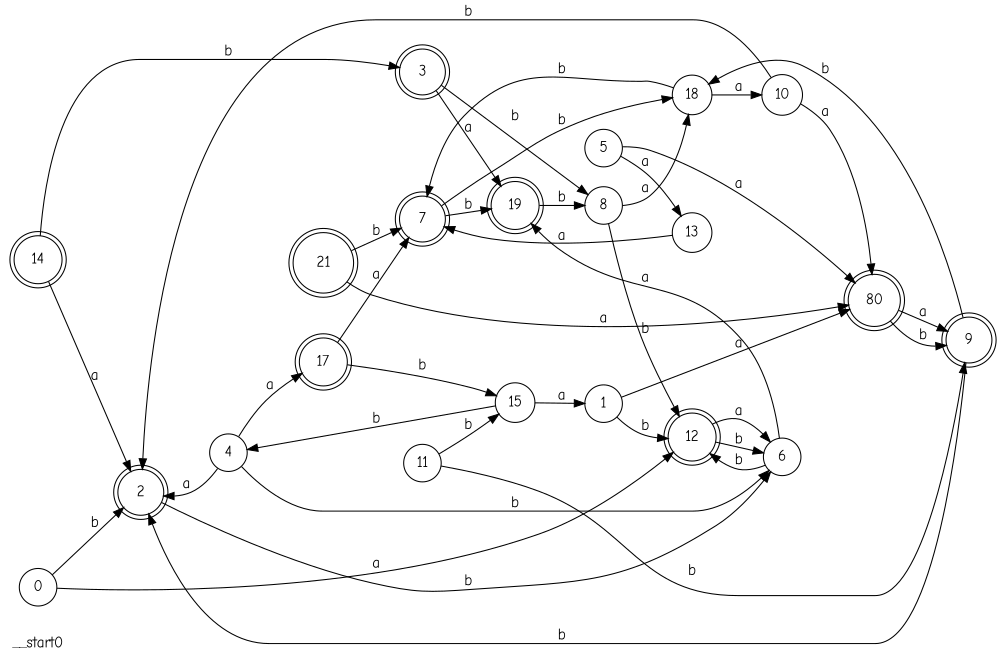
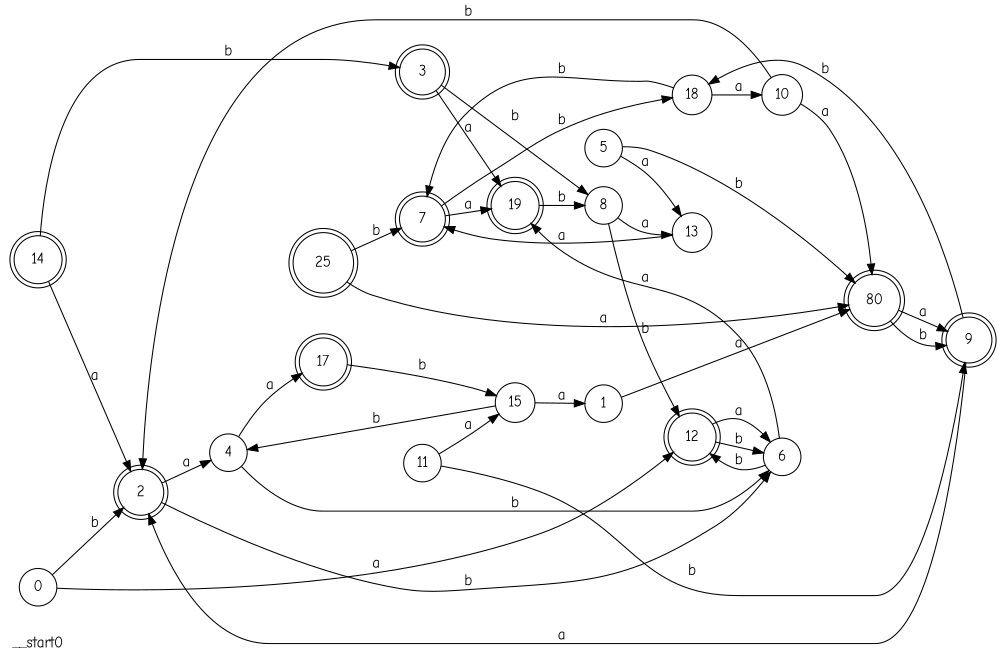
(666, 176) -> (638, 230)
(739, 184) -> (739, 184)
(468, 205) -> (468, 205)
(323, 263) -> (323, 263)
(365, 302) -> none
(468, 425) -> (468, 425)
(635, 431) -> none
(199, 488) -> (182, 474)
(562, 636) -> (562, 636)
